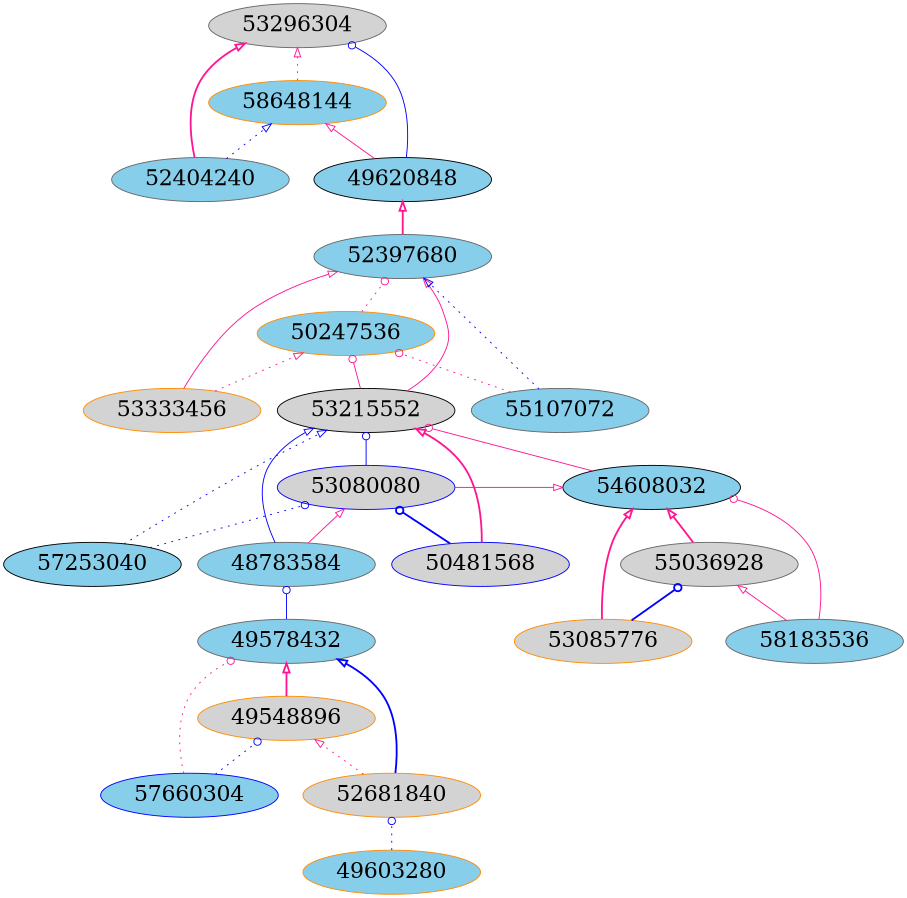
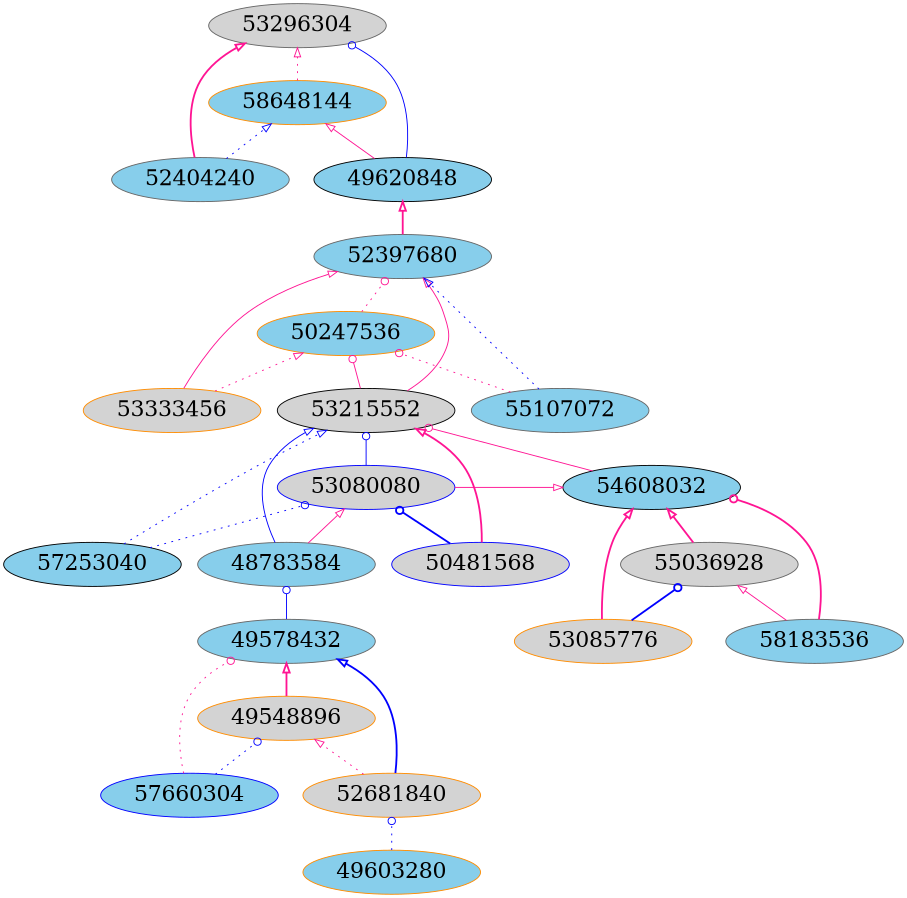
(806, 542) -> (806, 542)
